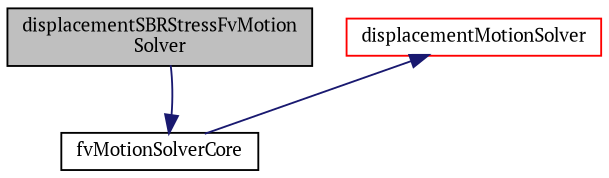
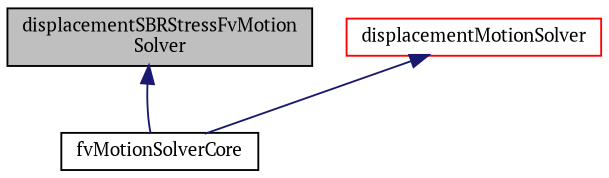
(172, 90) -> (148, 109)
